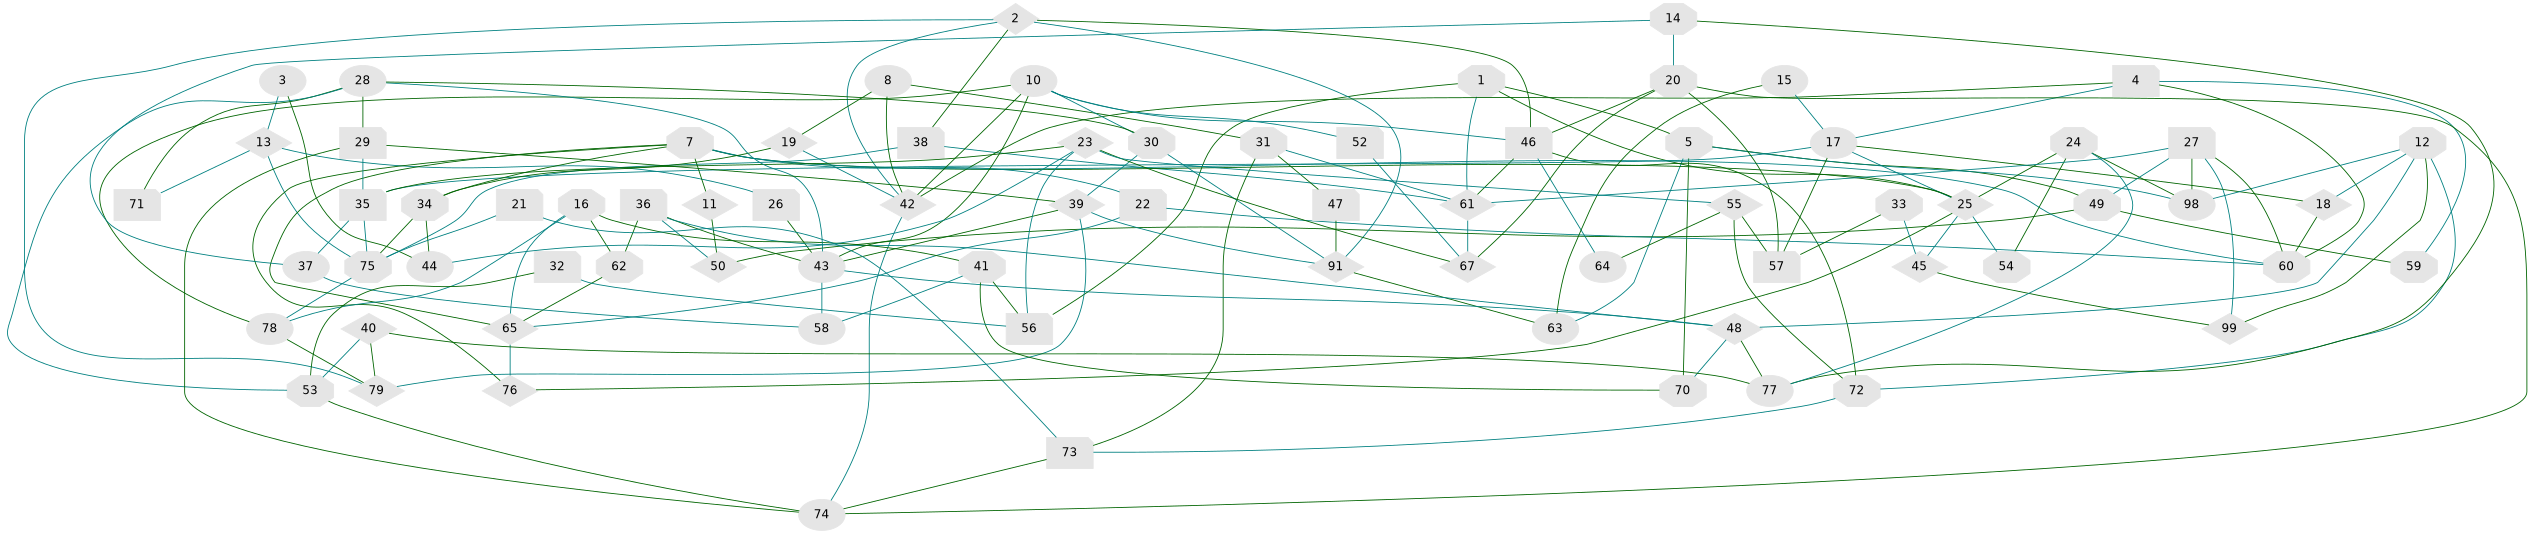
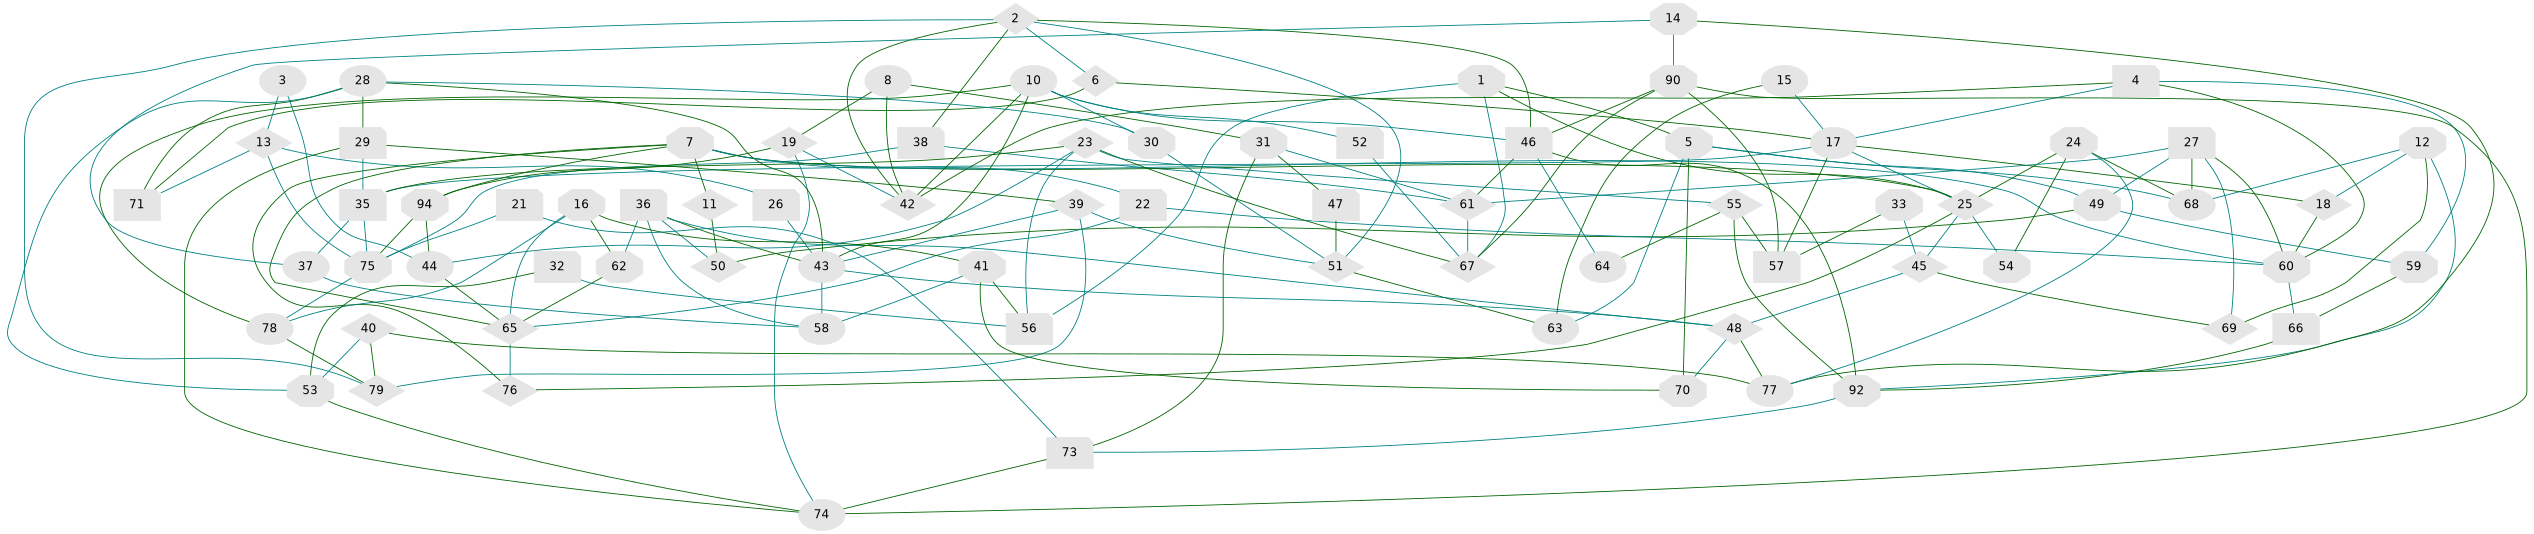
(858, 65) -> (858, 65)
none -> (1096, 81)
(1673, 81) -> (1673, 81)
(762, 92) -> (762, 92)
(641, 107) -> (654, 109)
(1468, 143) -> (1501, 180)
(1211, 148) -> (1211, 148)
(1896, 166) -> (1896, 166)
(1112, 175) -> none
(425, 205) -> (425, 205)
(2192, 205) -> (2192, 205)
(322, 207) -> (322, 207)
(978, 229) -> (978, 229)
(800, 237) -> (800, 237)
(631, 238) -> (631, 238)
(2255, 239) -> (2255, 239)
(1336, 267) -> (1336, 267)
none -> (693, 289)
none -> (469, 297)
(2136, 307) -> (1827, 298)
(2230, 329) -> (2230, 329)
none -> (2296, 329)
(869, 360) -> (775, 336)
(1857, 391) -> (1857, 391)
